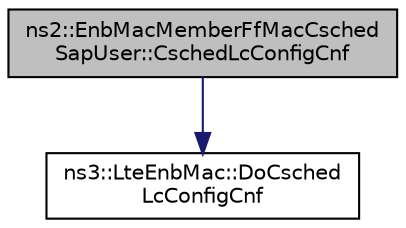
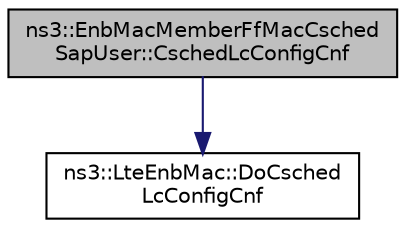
(203, 43) -> (203, 43)
